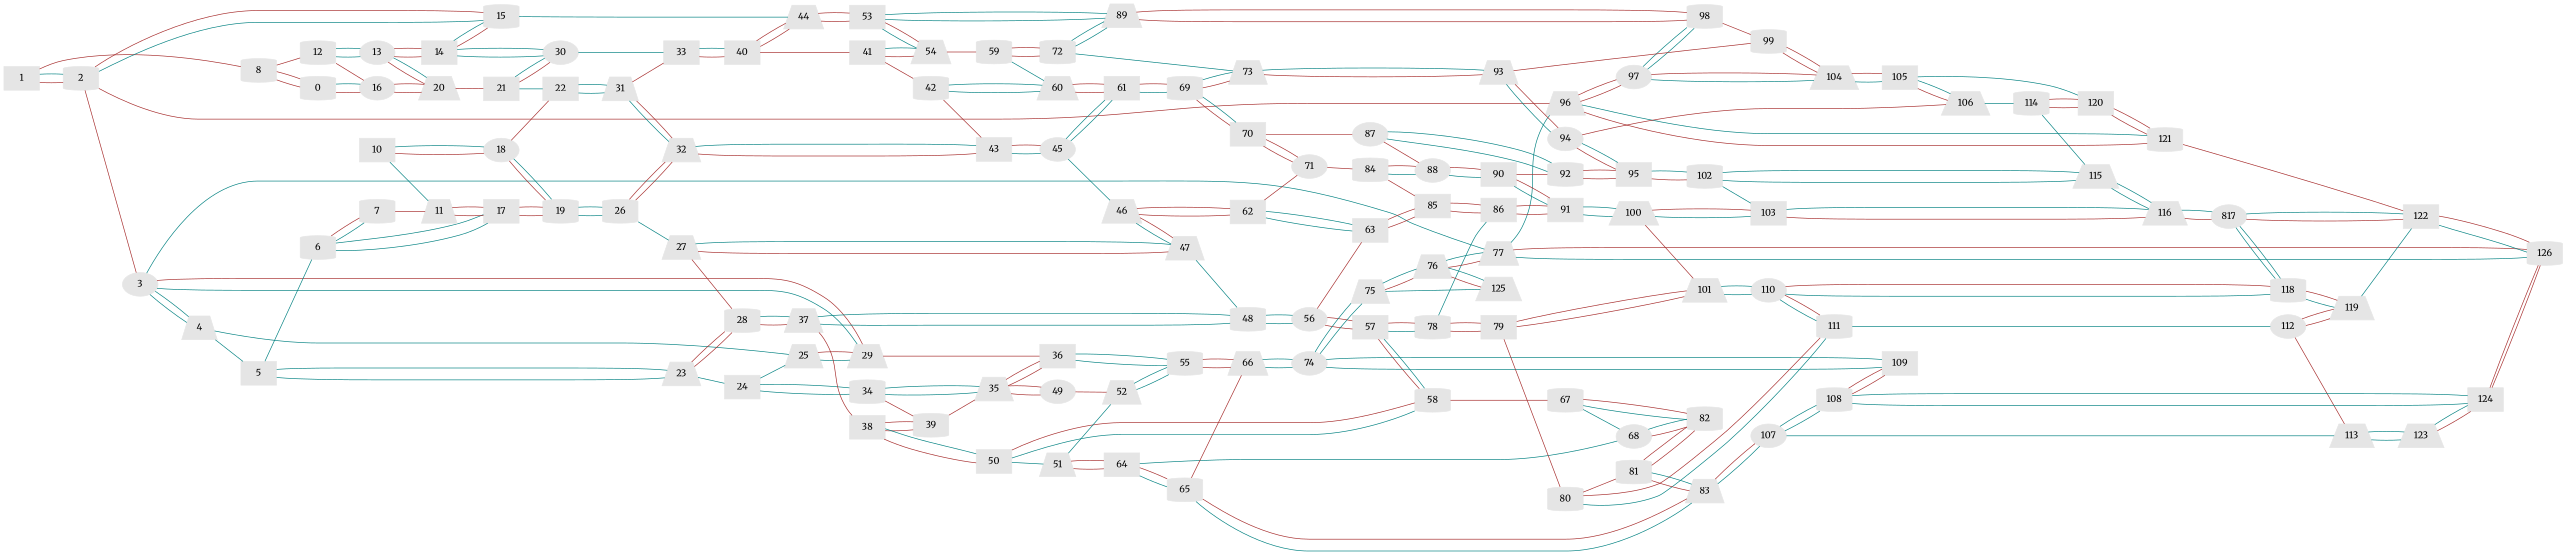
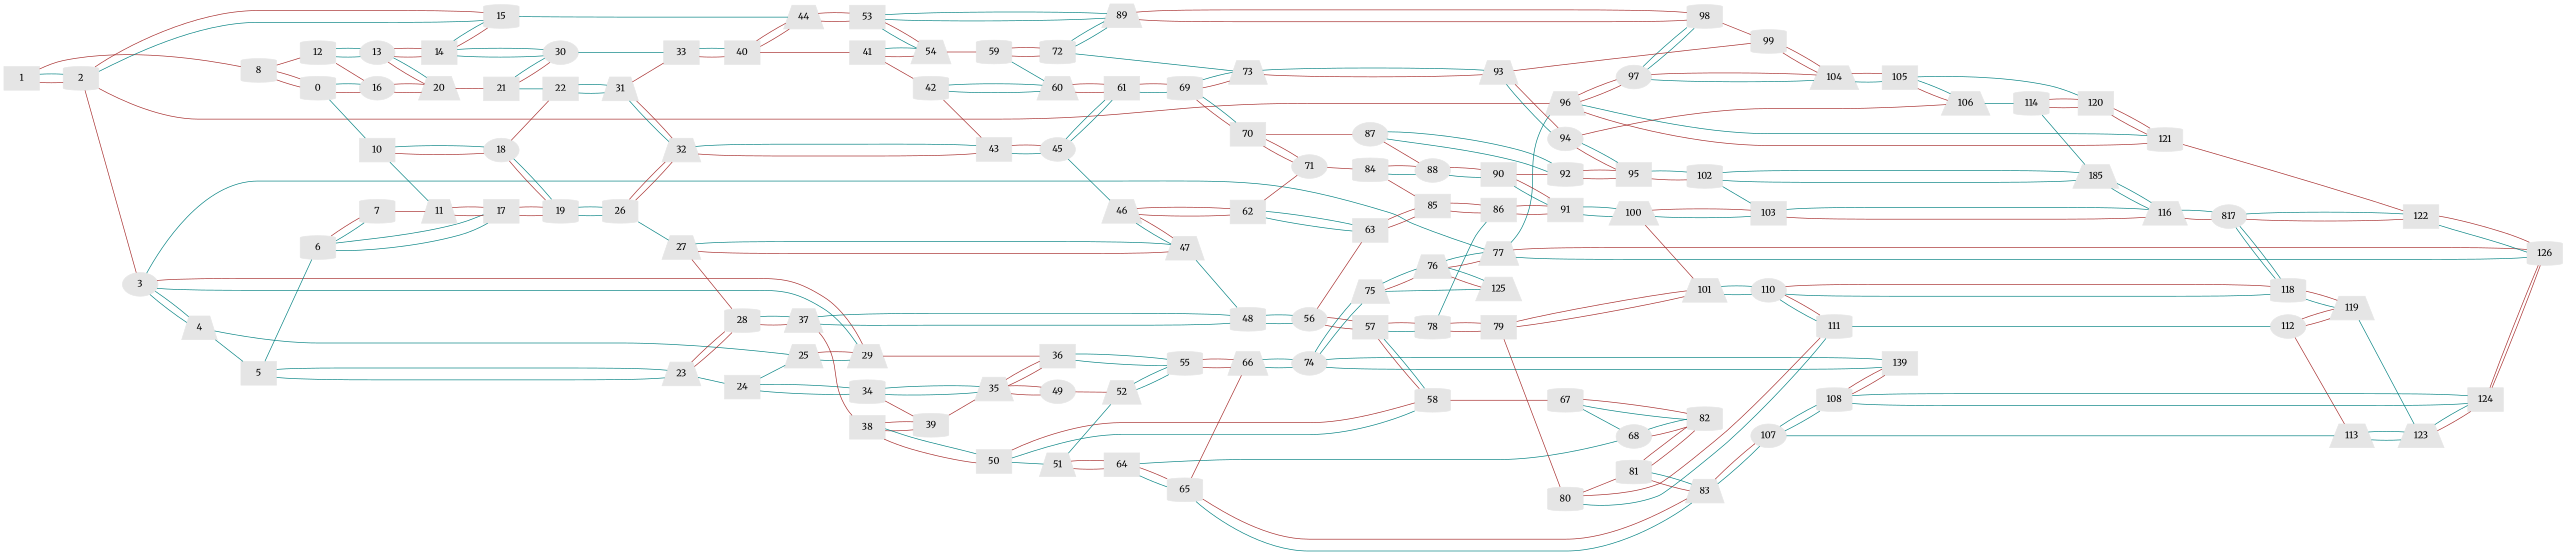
none -> (344, 115)
(2096, 176) -> (2096, 176)
(2385, 264) -> (2387, 372)
(1900, 363) -> (1900, 363)
